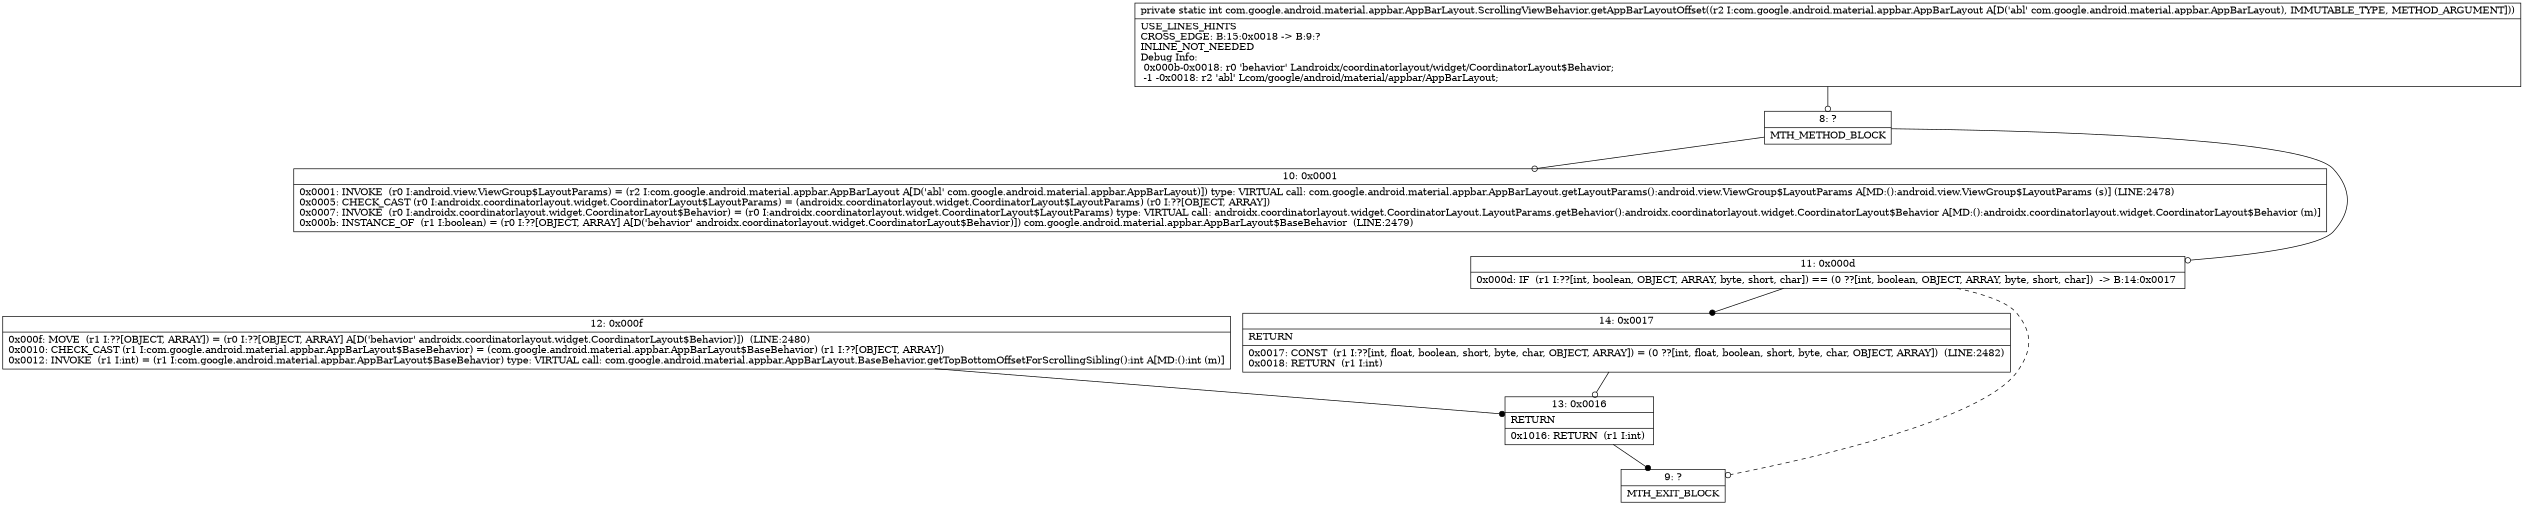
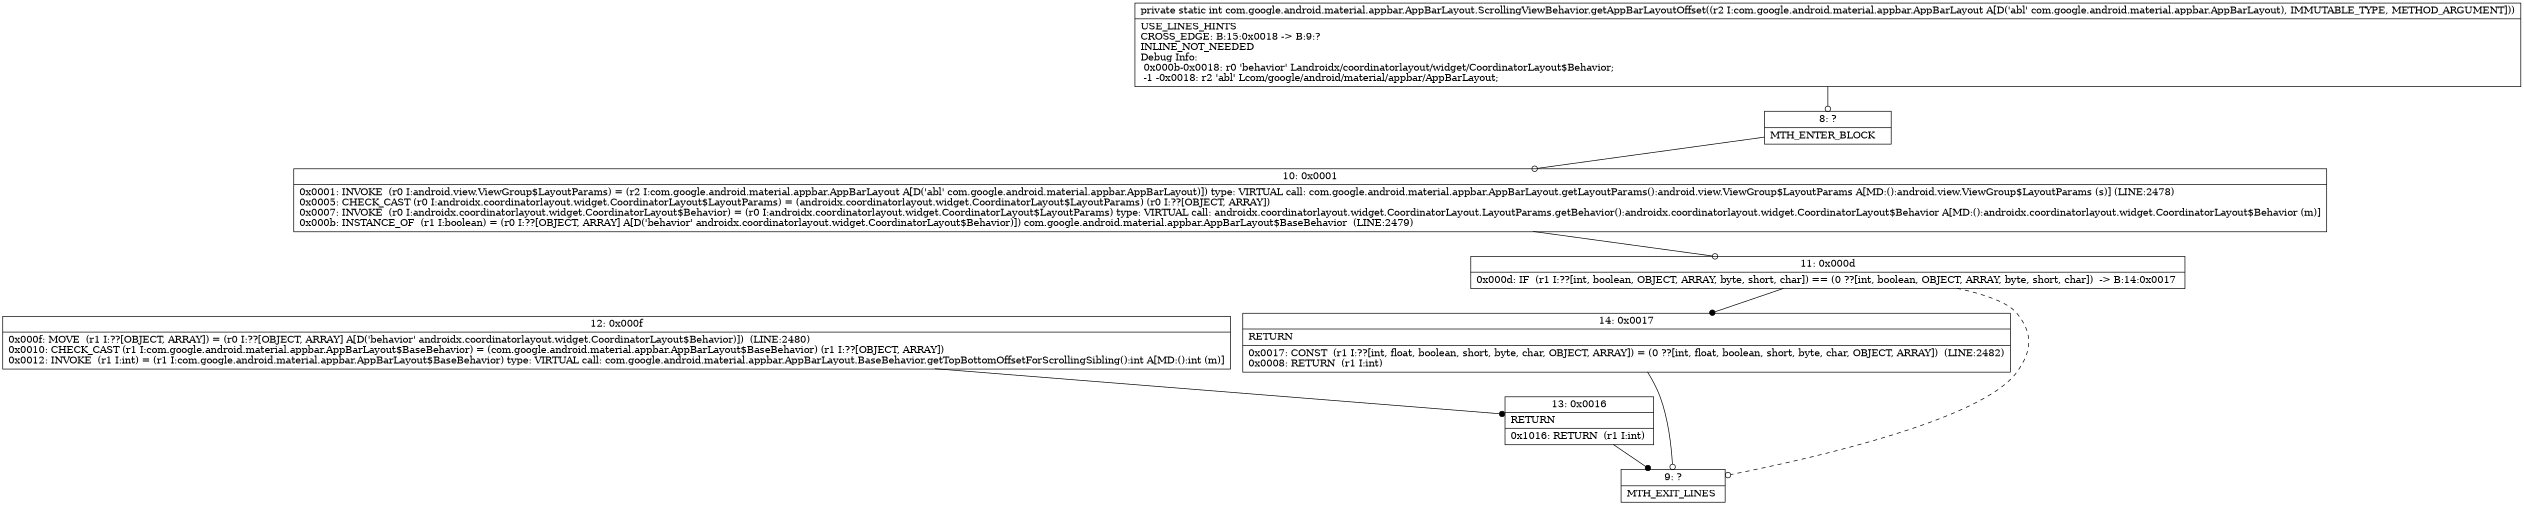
(1828, 136) -> (1823, 136)
(2223, 143) -> (1623, 244)
(1317, 364) -> (1317, 364)
(1603, 382) -> (1666, 416)
(1673, 494) -> (1671, 494)
